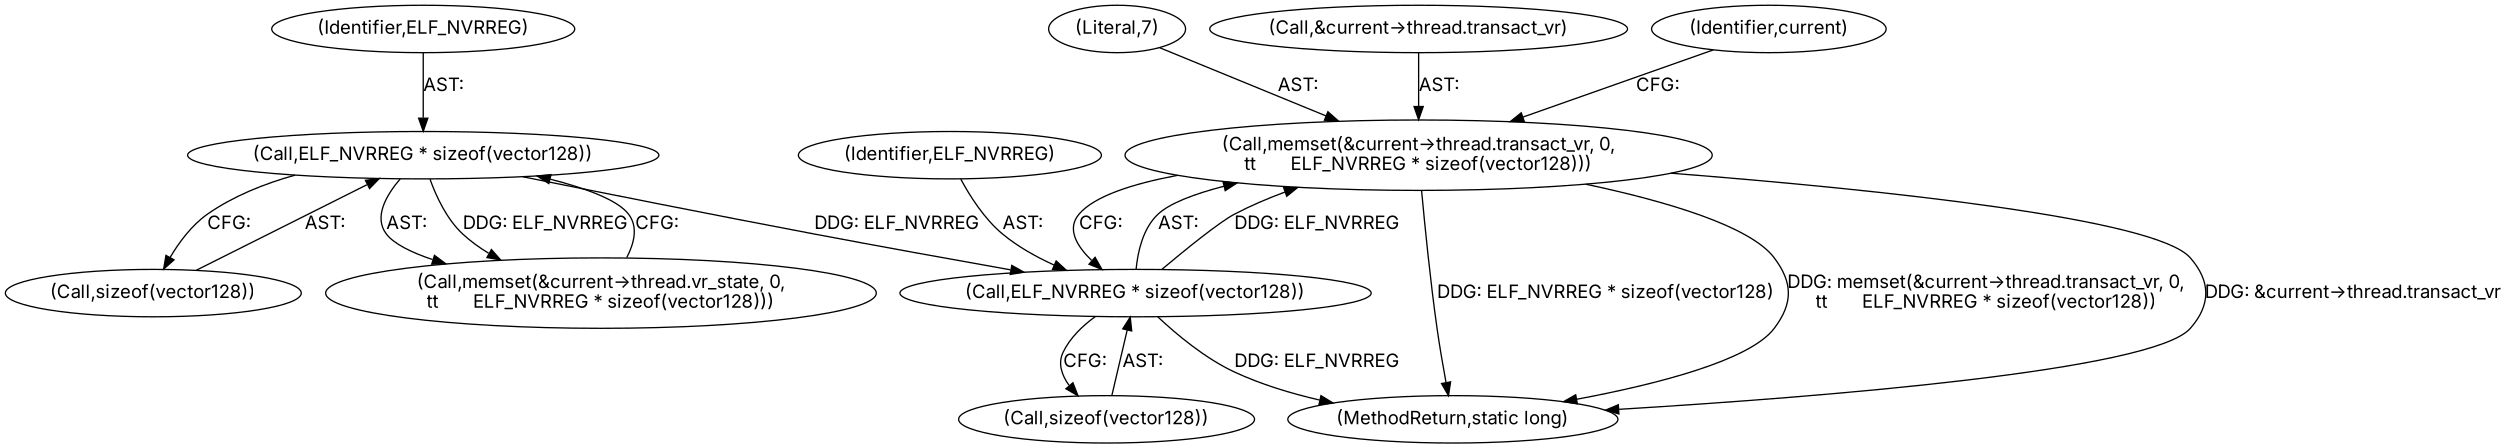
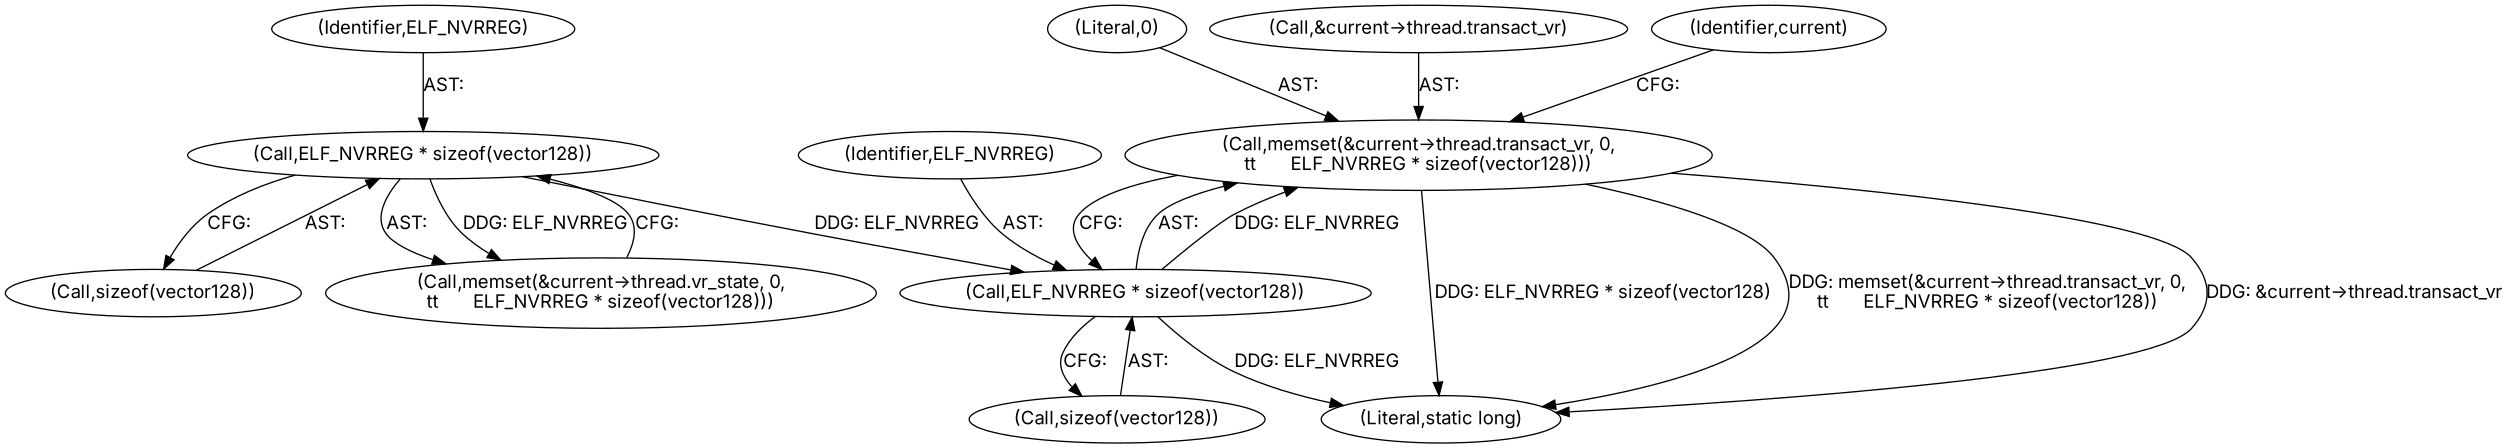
(1117, 29) -> (1117, 29)
(1453, 419) -> (1441, 419)
